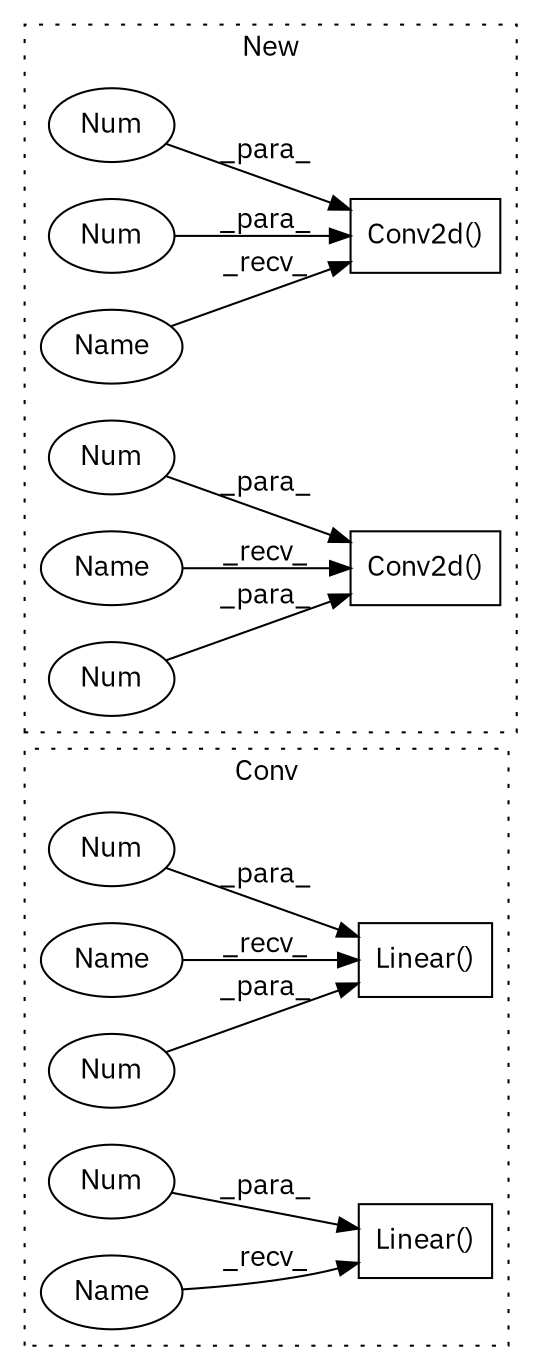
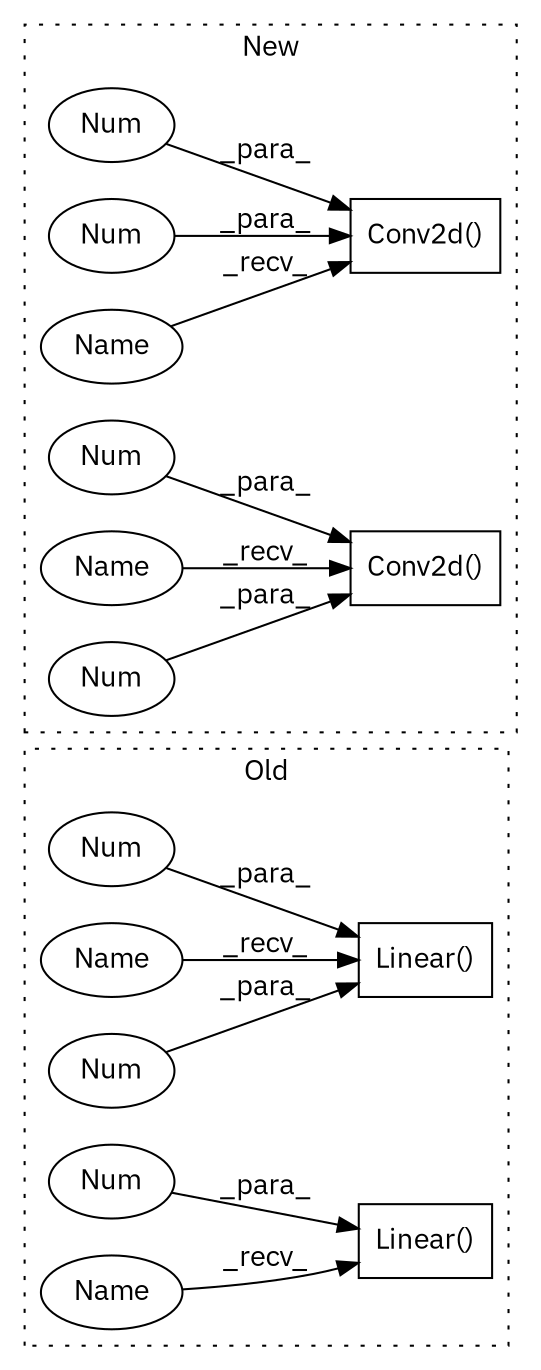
(267, 772) -> (267, 772)
